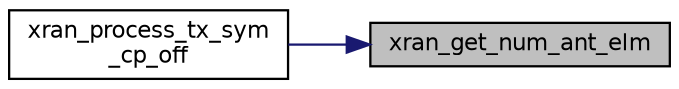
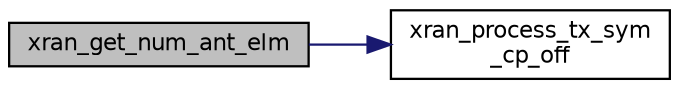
(317, 45) -> (338, 45)
